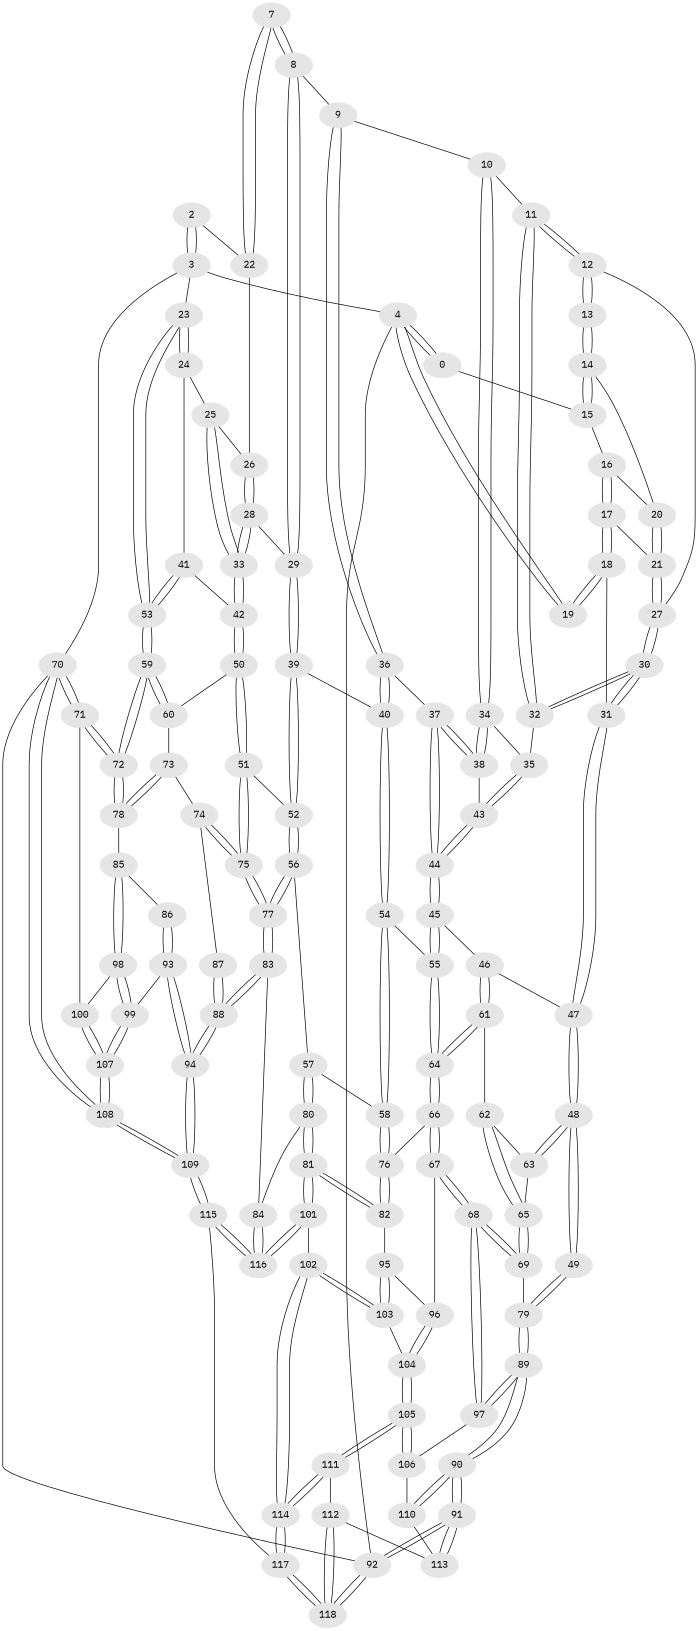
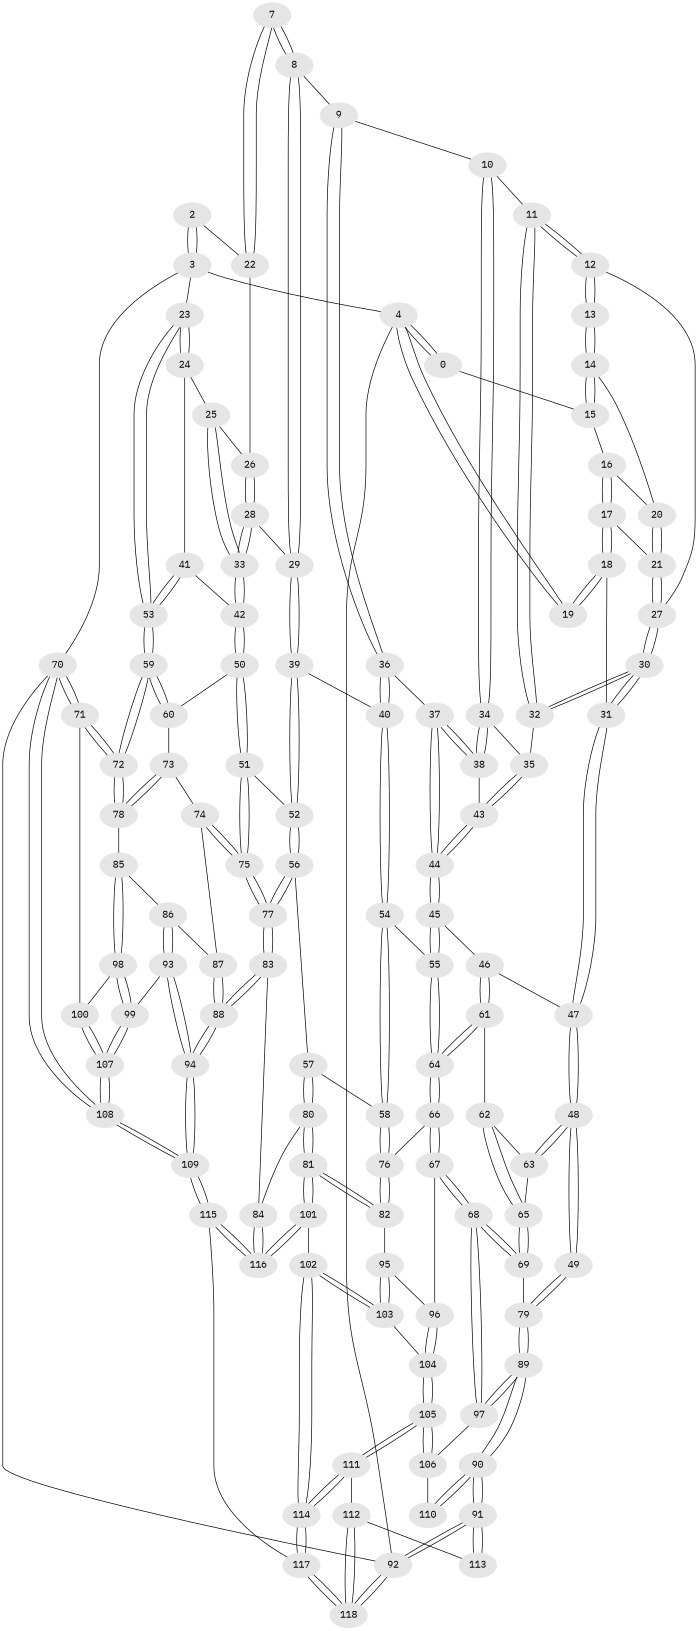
none -> (193, 940)
(425, 1542) -> none
